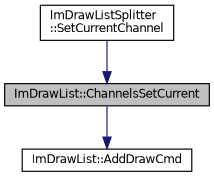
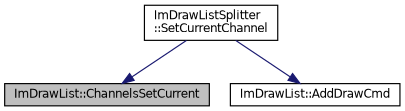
(107, 122) -> (263, 59)
